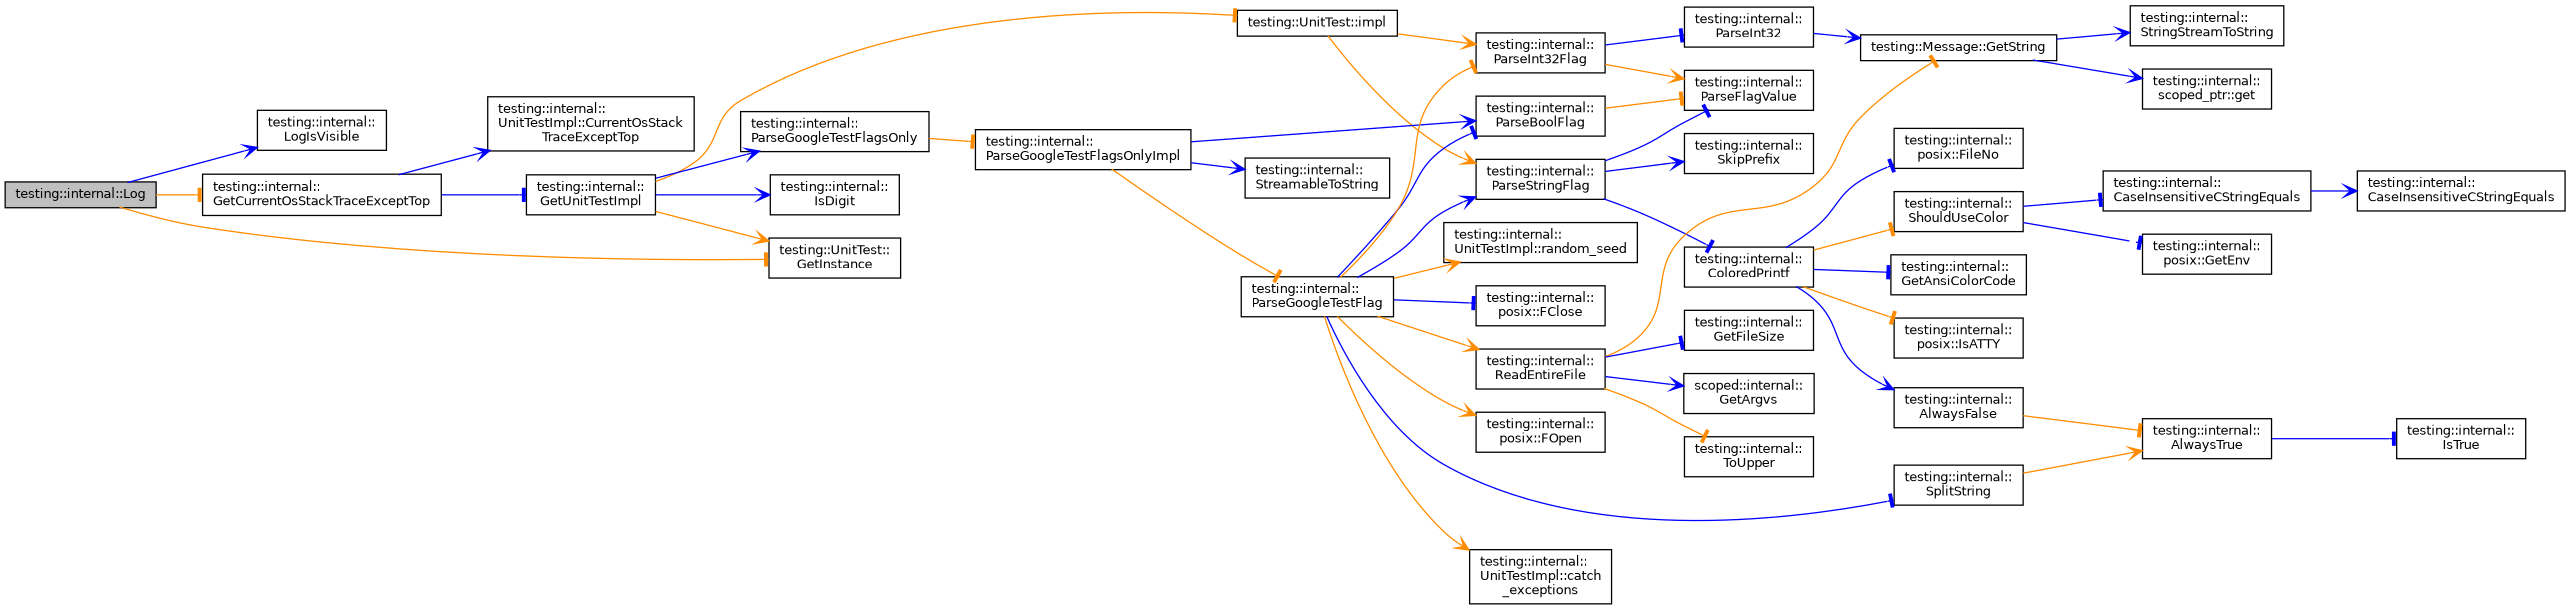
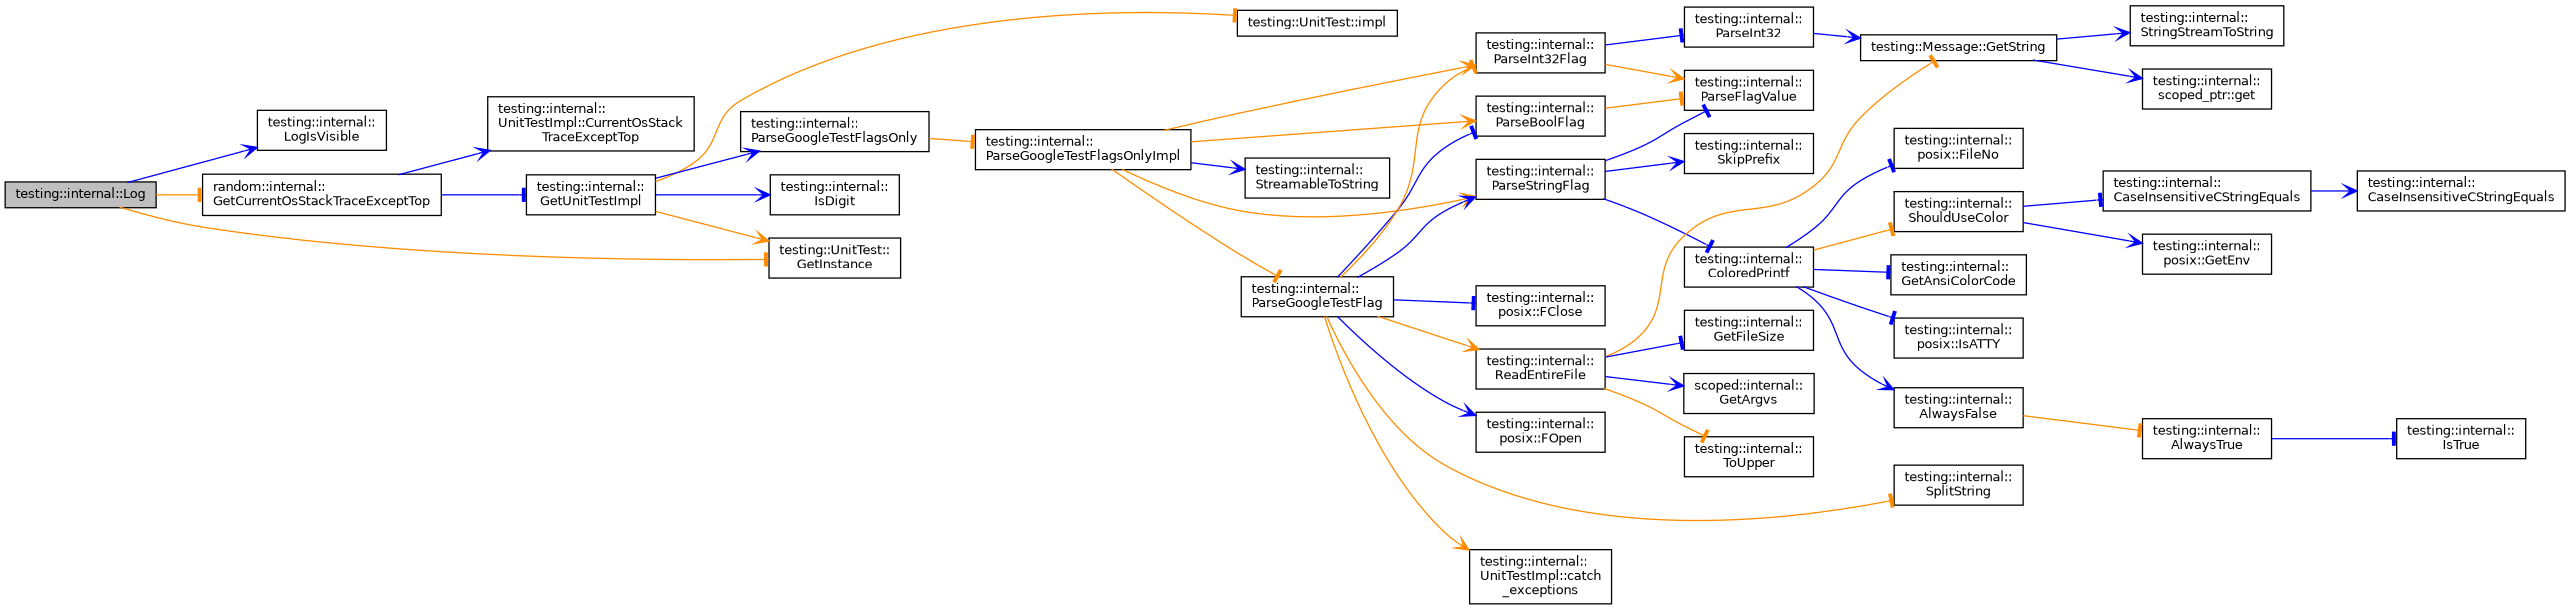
(1430, 38) -> (1313, 97)
(1389, 105) -> (1289, 216)
(1327, 132) -> (1327, 132)
(322, 195) -> (322, 195)
(2076, 232) -> (2076, 232)
(1541, 243) -> none
(1846, 302) -> (1846, 302)
(1396, 369) -> (1396, 369)
(2076, 463) -> none
(1567, 508) -> (1567, 508)
